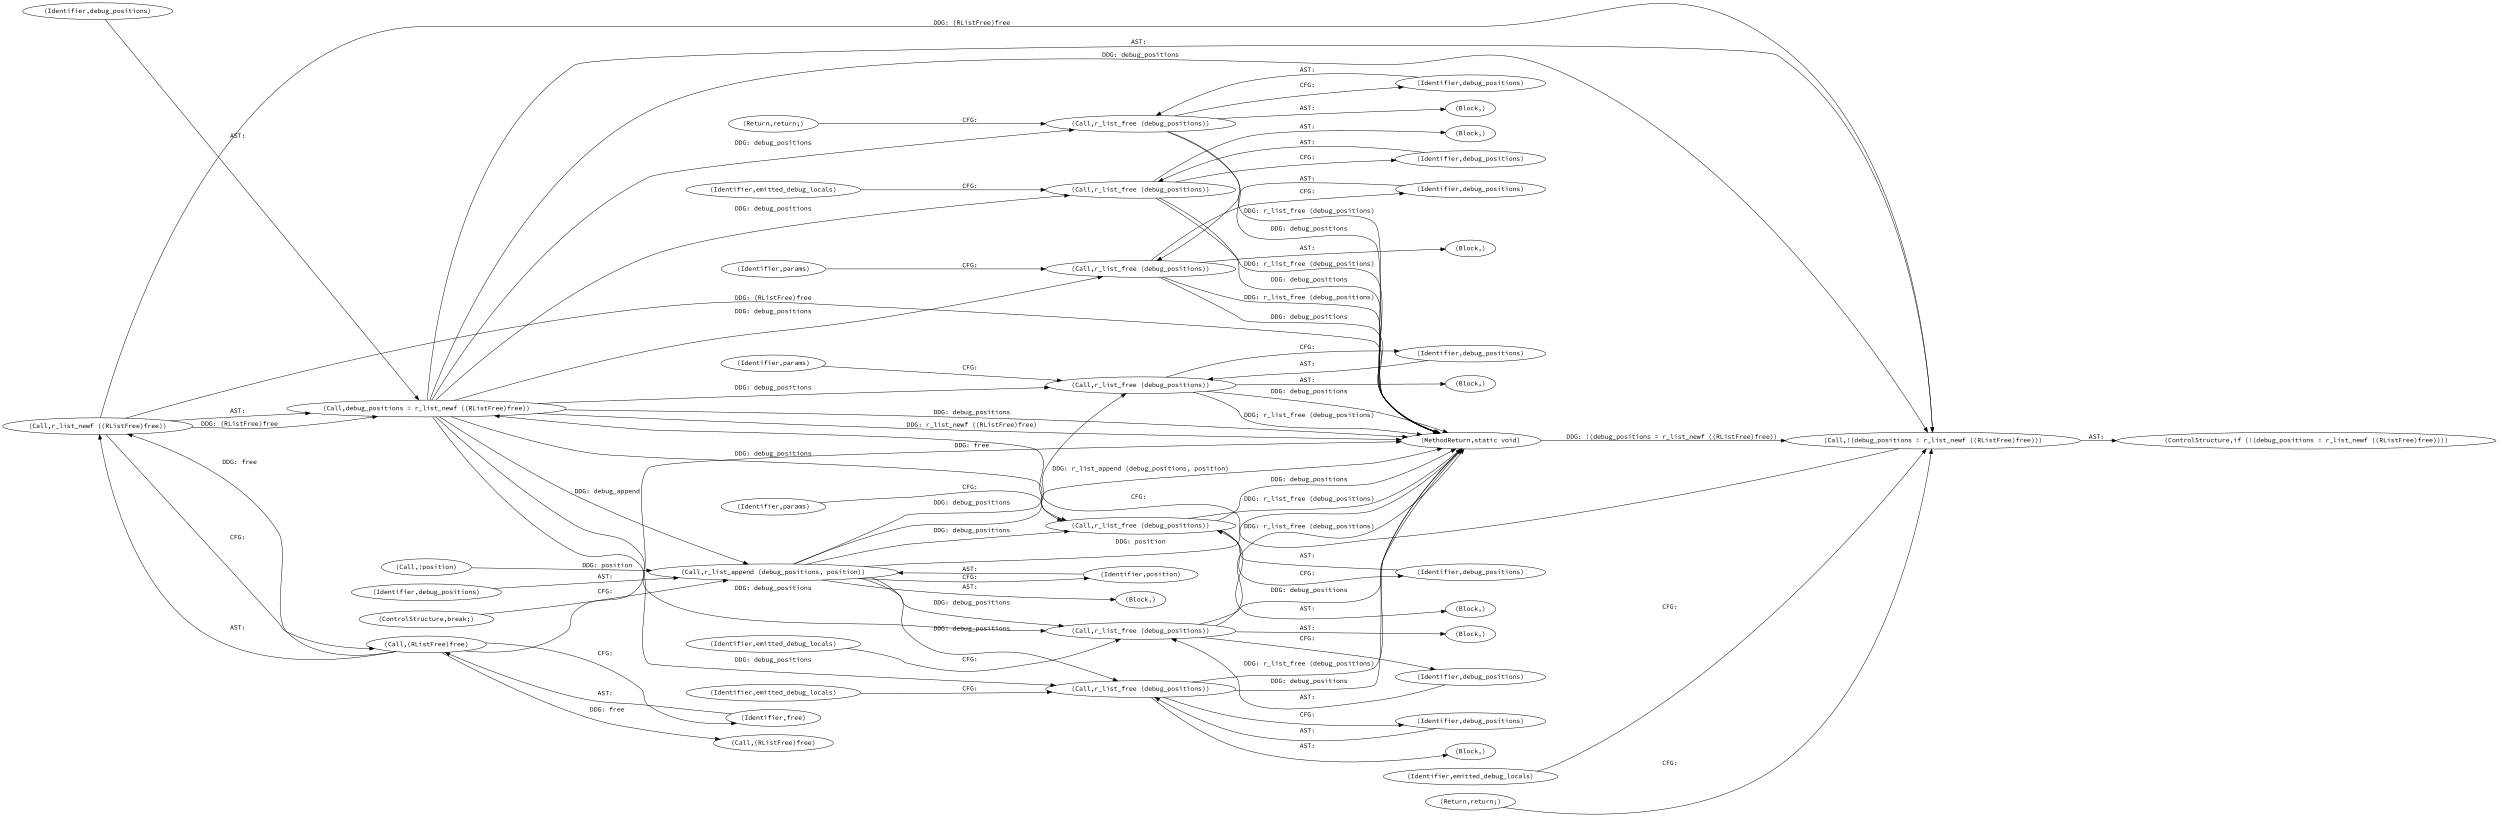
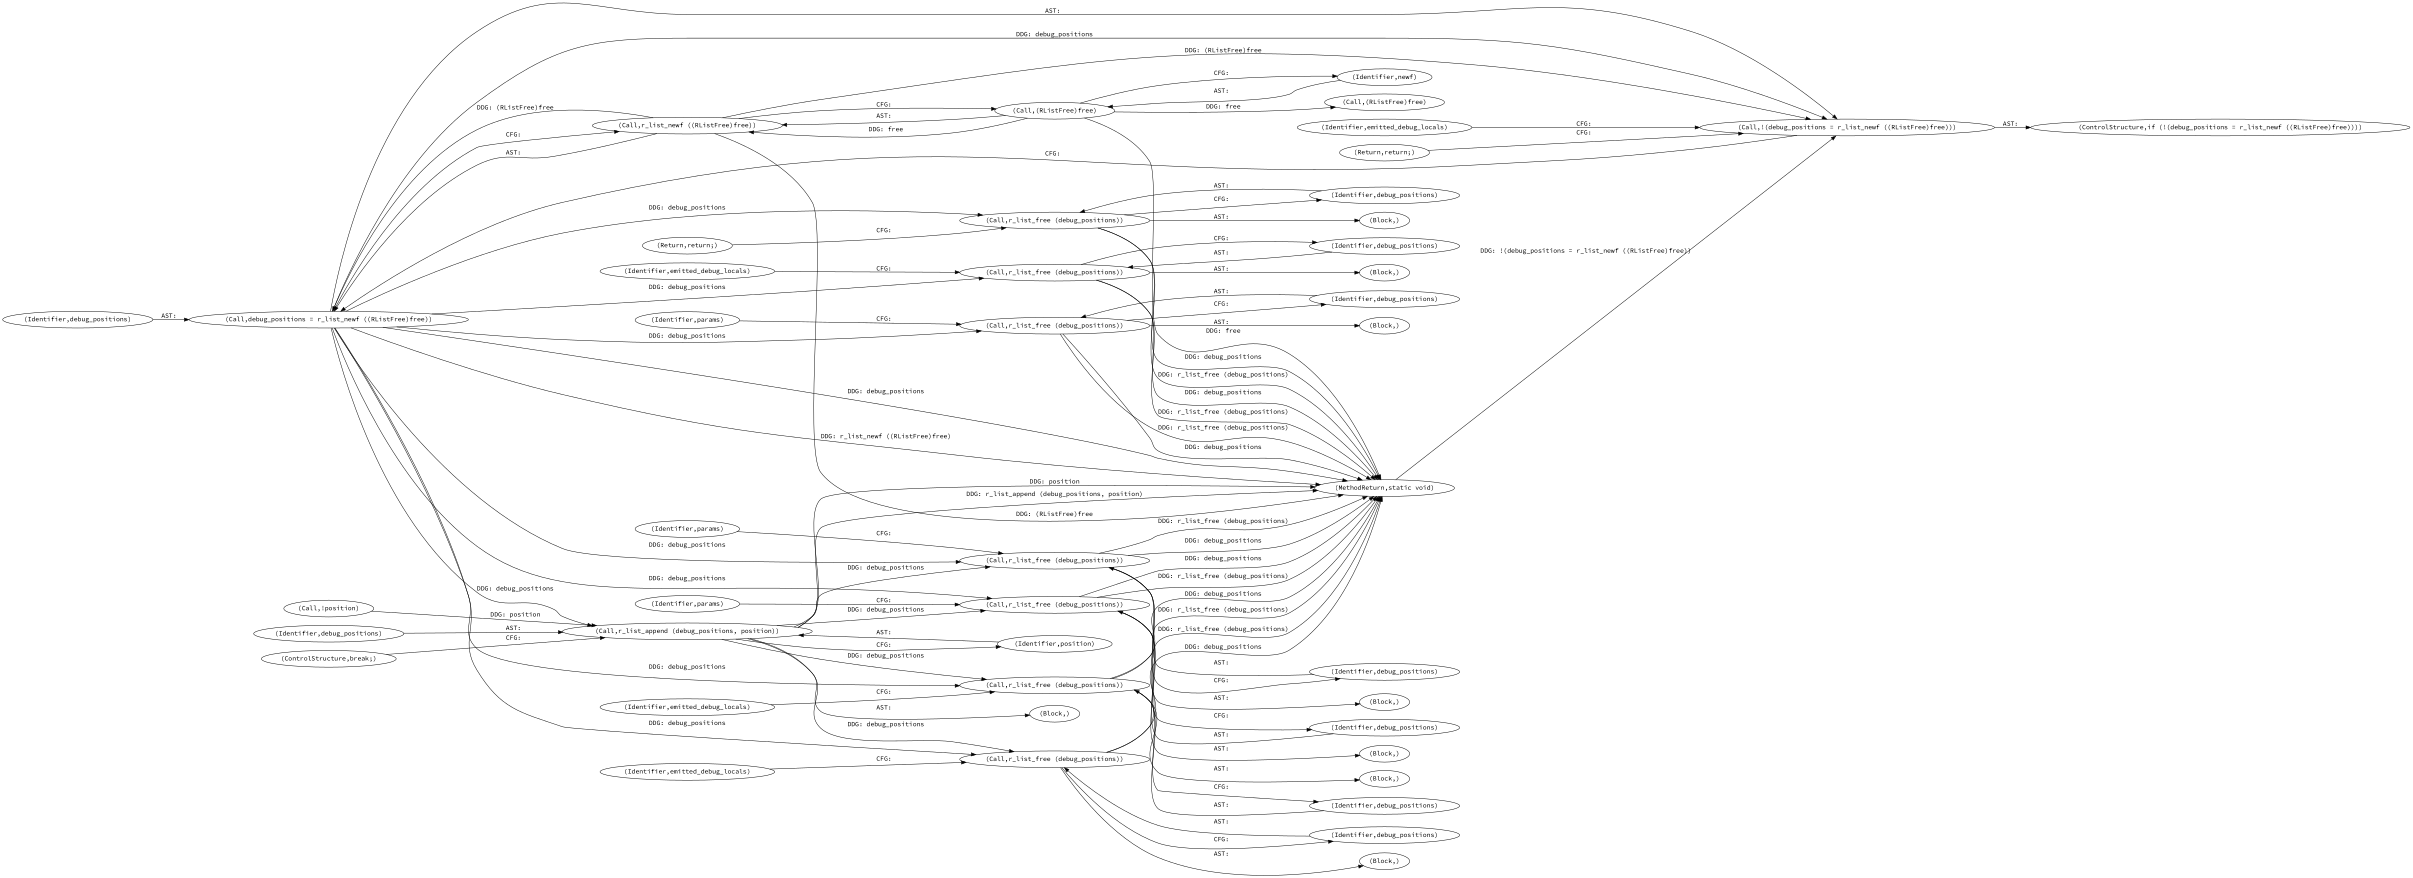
none -> (443, 170)
(607, 492) -> (515, 589)
(773, 718) -> (1385, 77)
